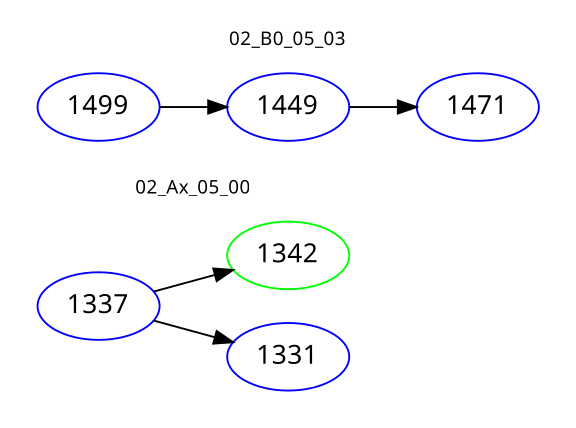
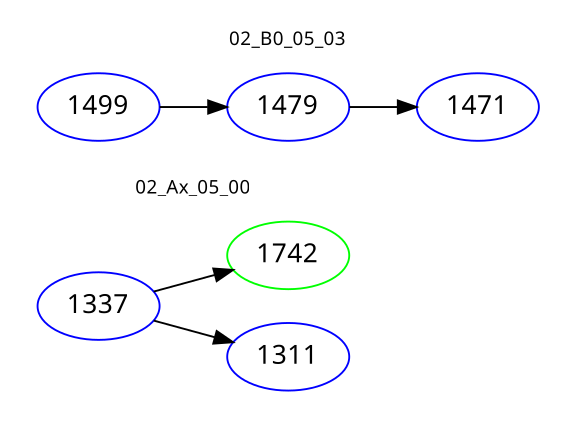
(288, 107) -> (288, 107)
(288, 255) -> (288, 255)
(288, 357) -> (288, 357)
